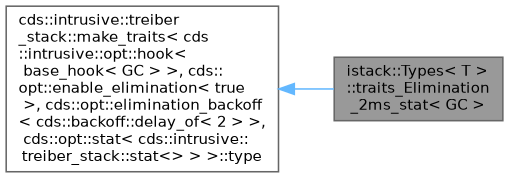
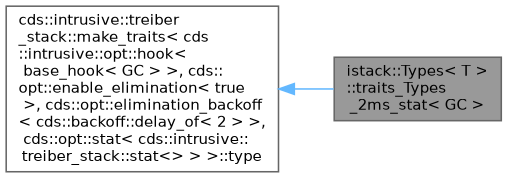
(419, 89) -> (418, 89)
